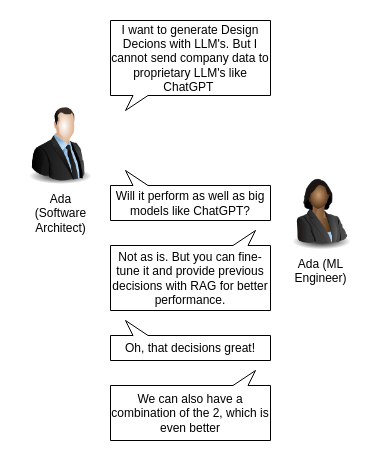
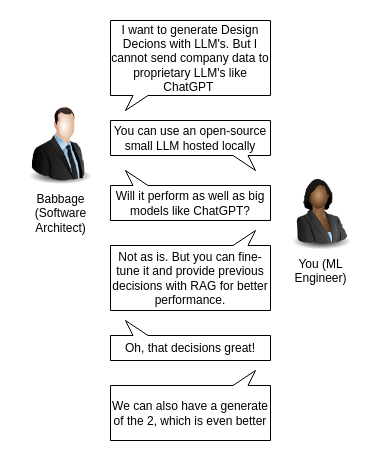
none -> (191, 146)
(61, 214) -> (61, 214)
(321, 272) -> (321, 272)
(191, 414) -> (191, 414)
